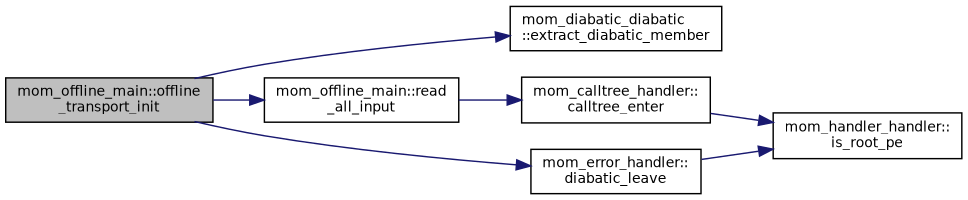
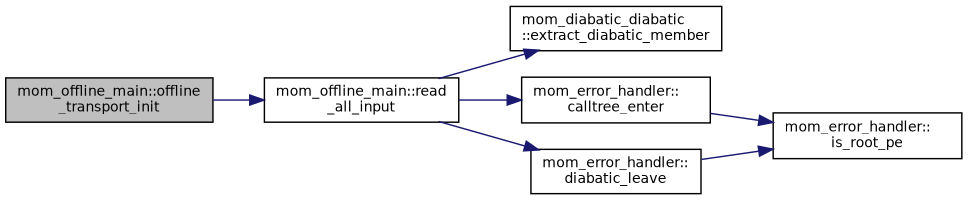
(344, 53) -> (482, 66)
(616, 100) -> (616, 100)
(868, 136) -> (868, 136)
(355, 149) -> (482, 134)
